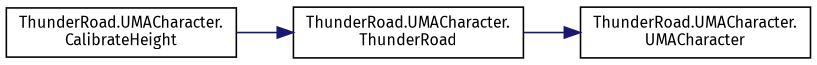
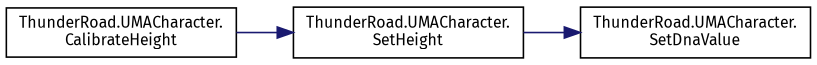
(408, 33) -> (408, 33)
(696, 33) -> (696, 33)
